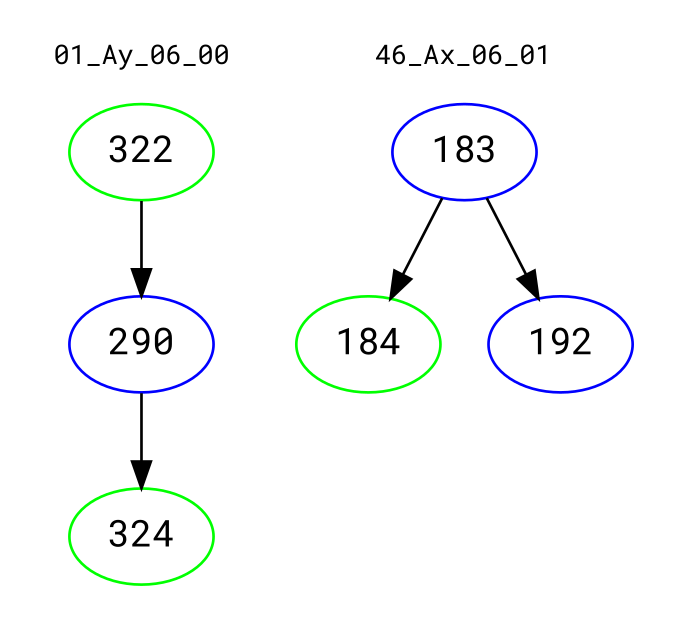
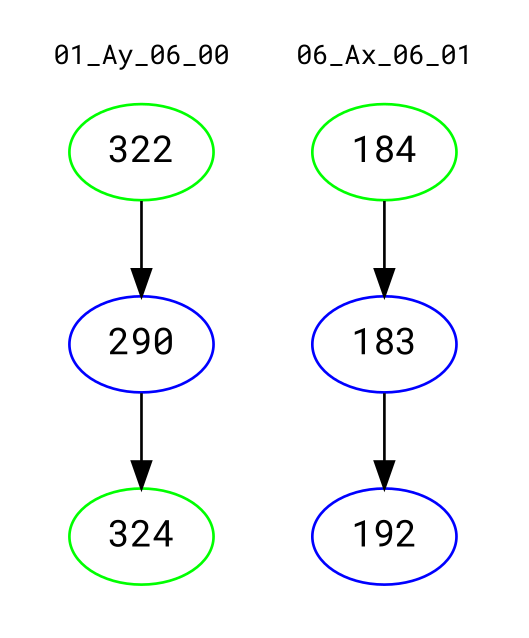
(464, 57) -> (386, 57)
(423, 236) -> (384, 235)
